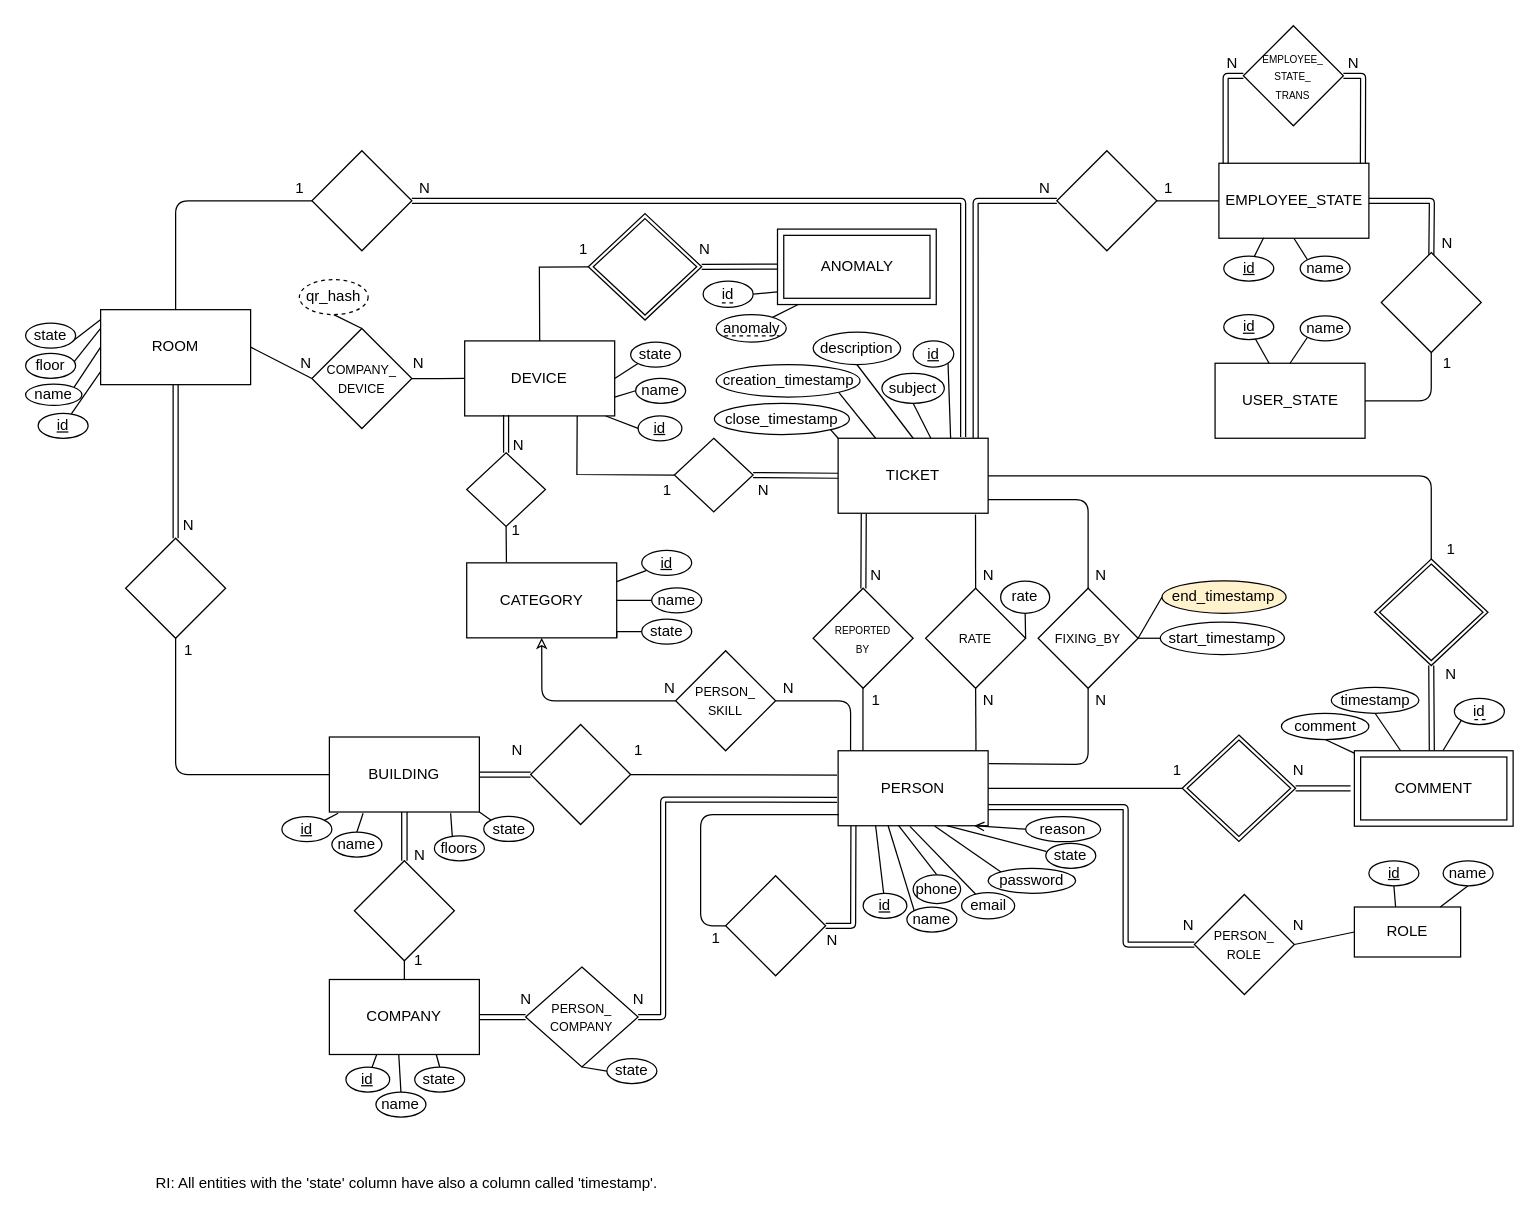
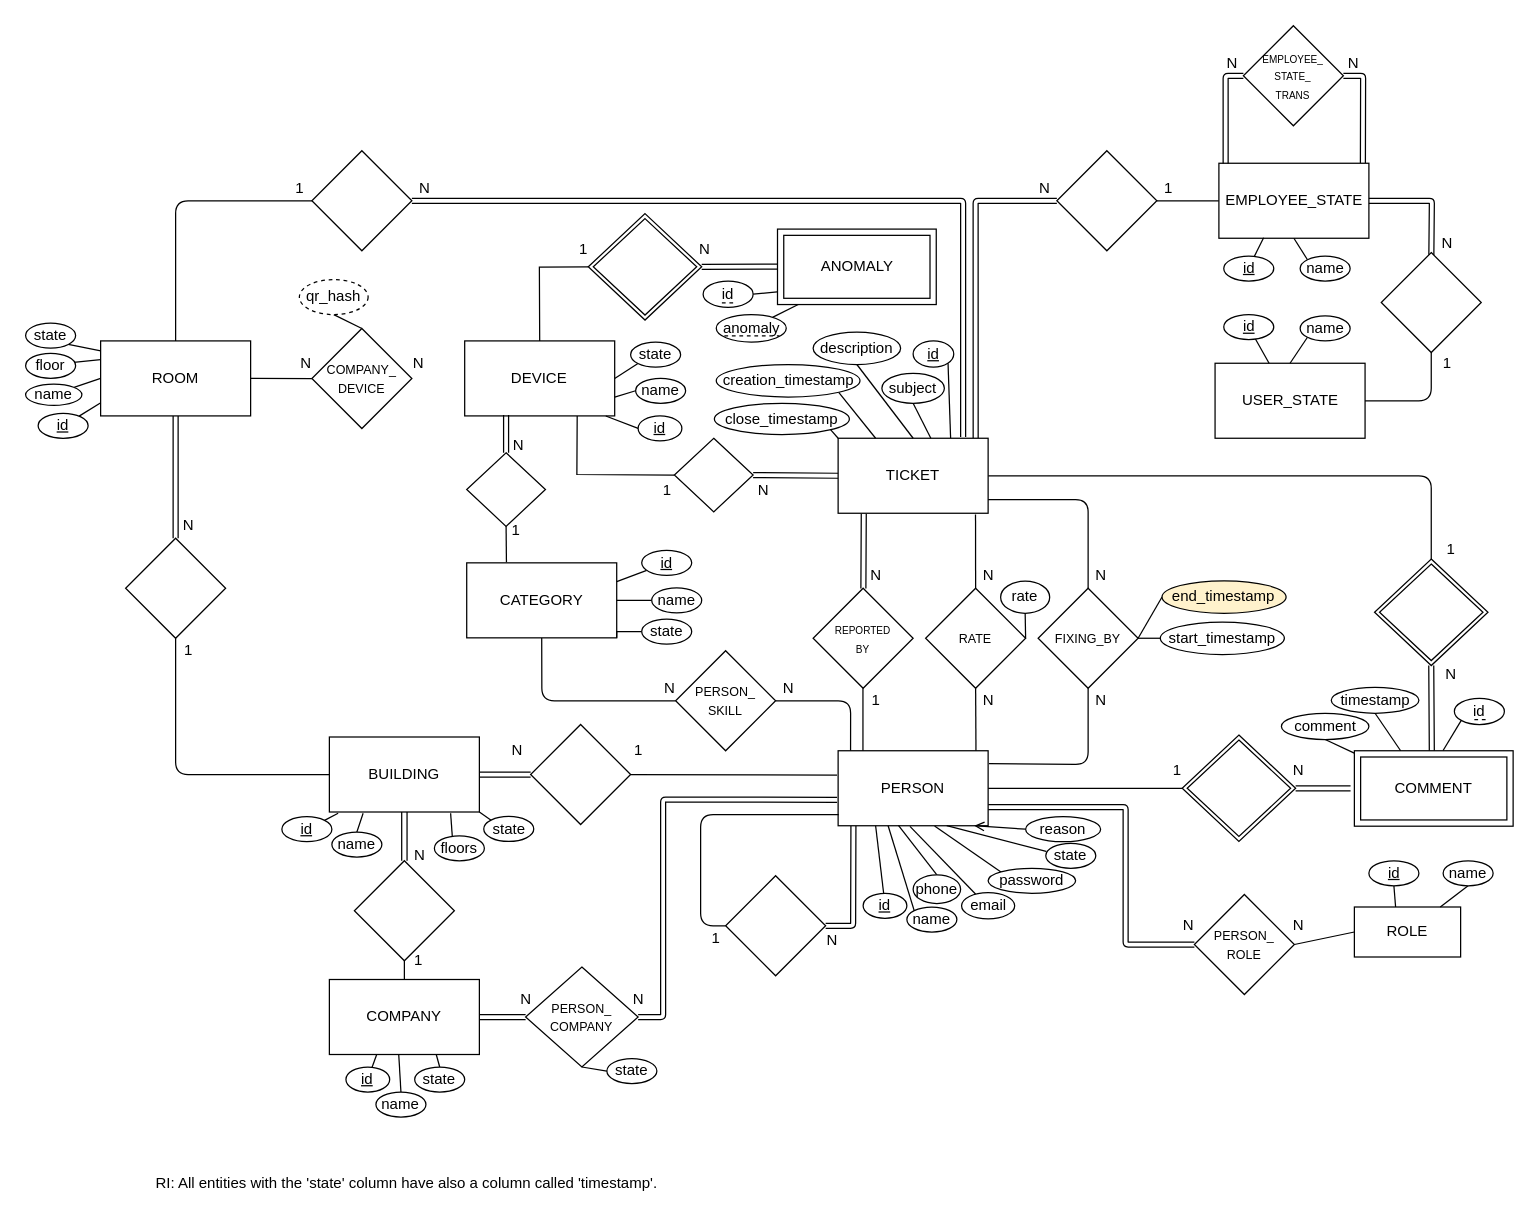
(176, 347) -> (176, 378)
(438, 378) -> none
(542, 648) -> (542, 644)
